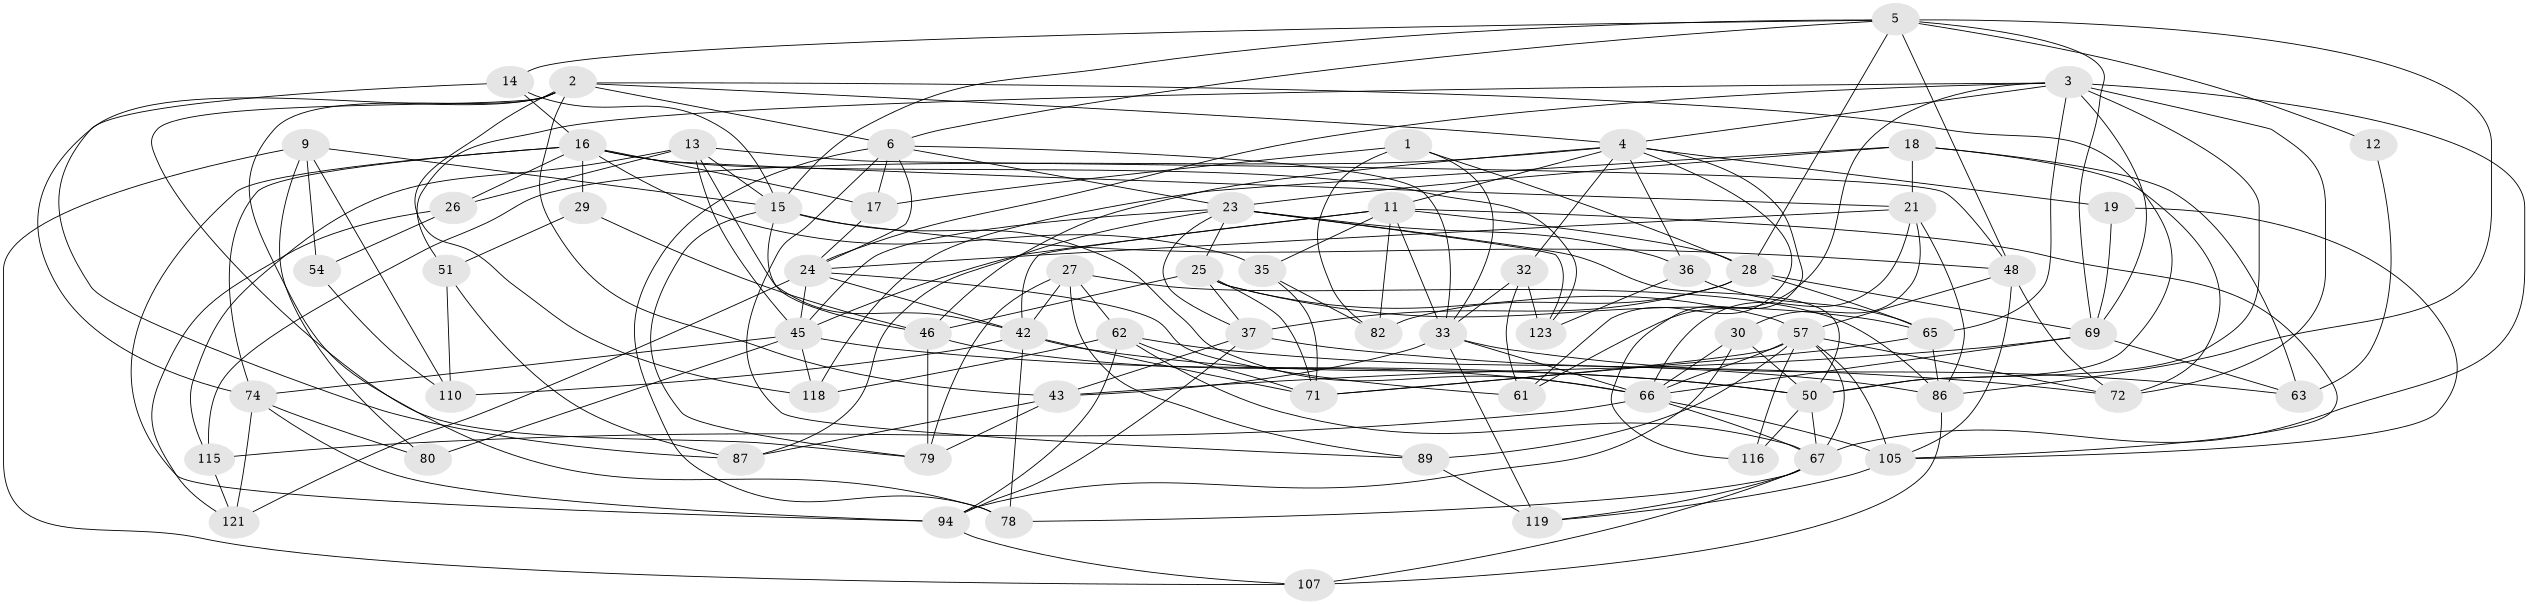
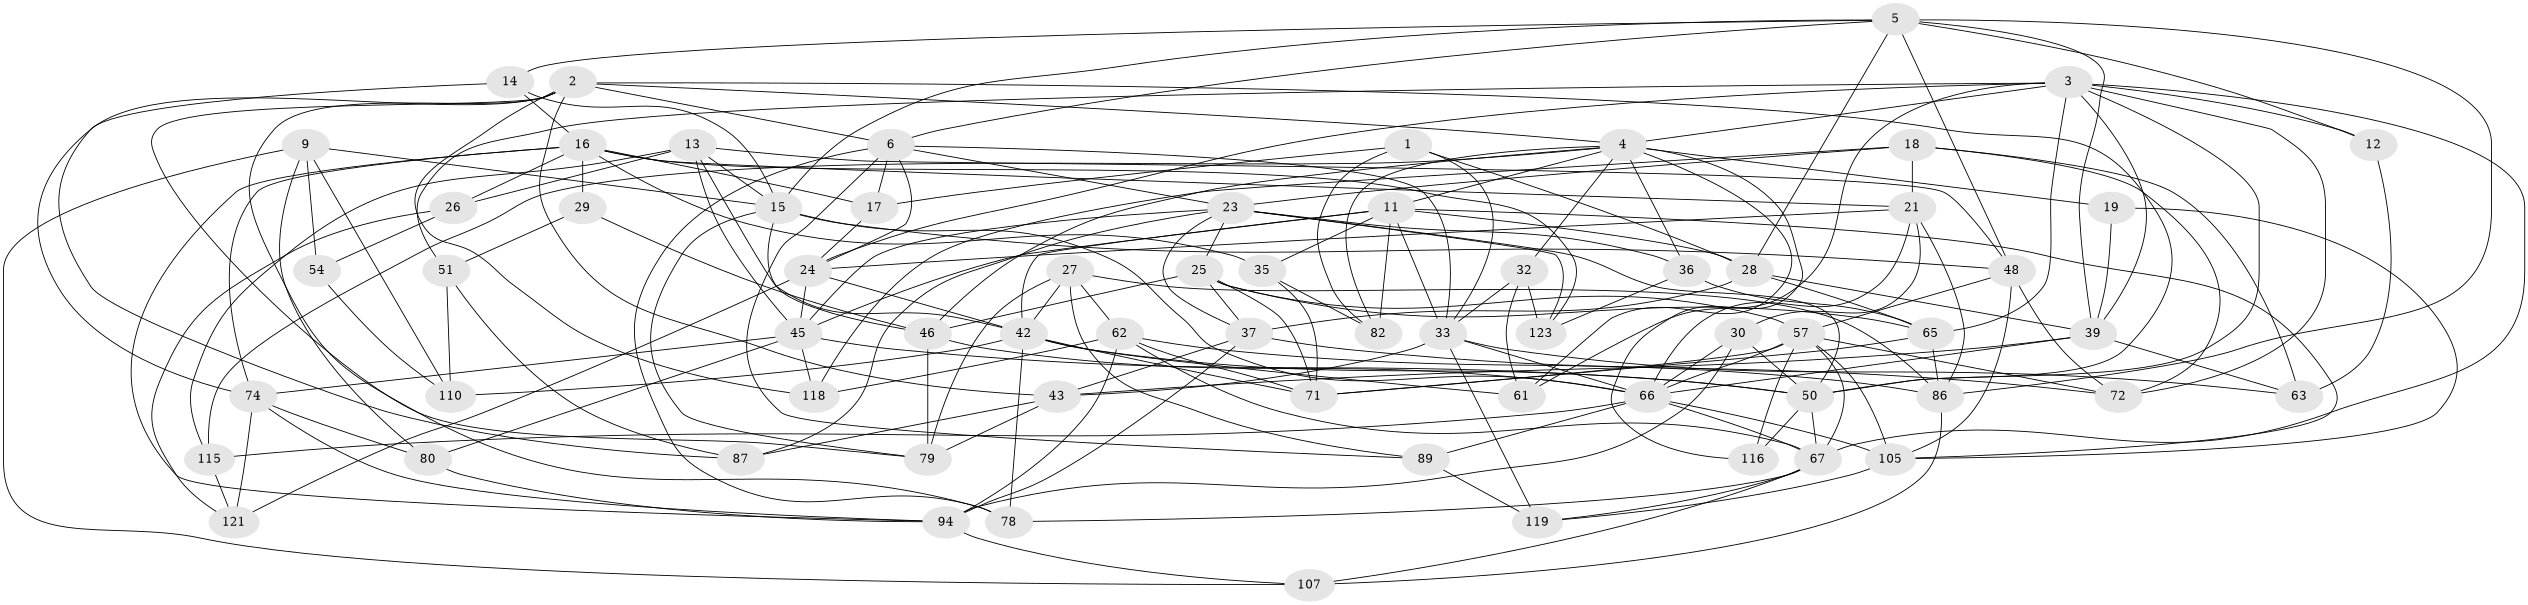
none -> (2225, 104)
(1573, 303) -> (1355, 201)
(1167, 330) -> (1271, 371)
(2093, 334) -> (2093, 334)
(1619, 431) -> (1563, 421)
none -> (683, 510)
